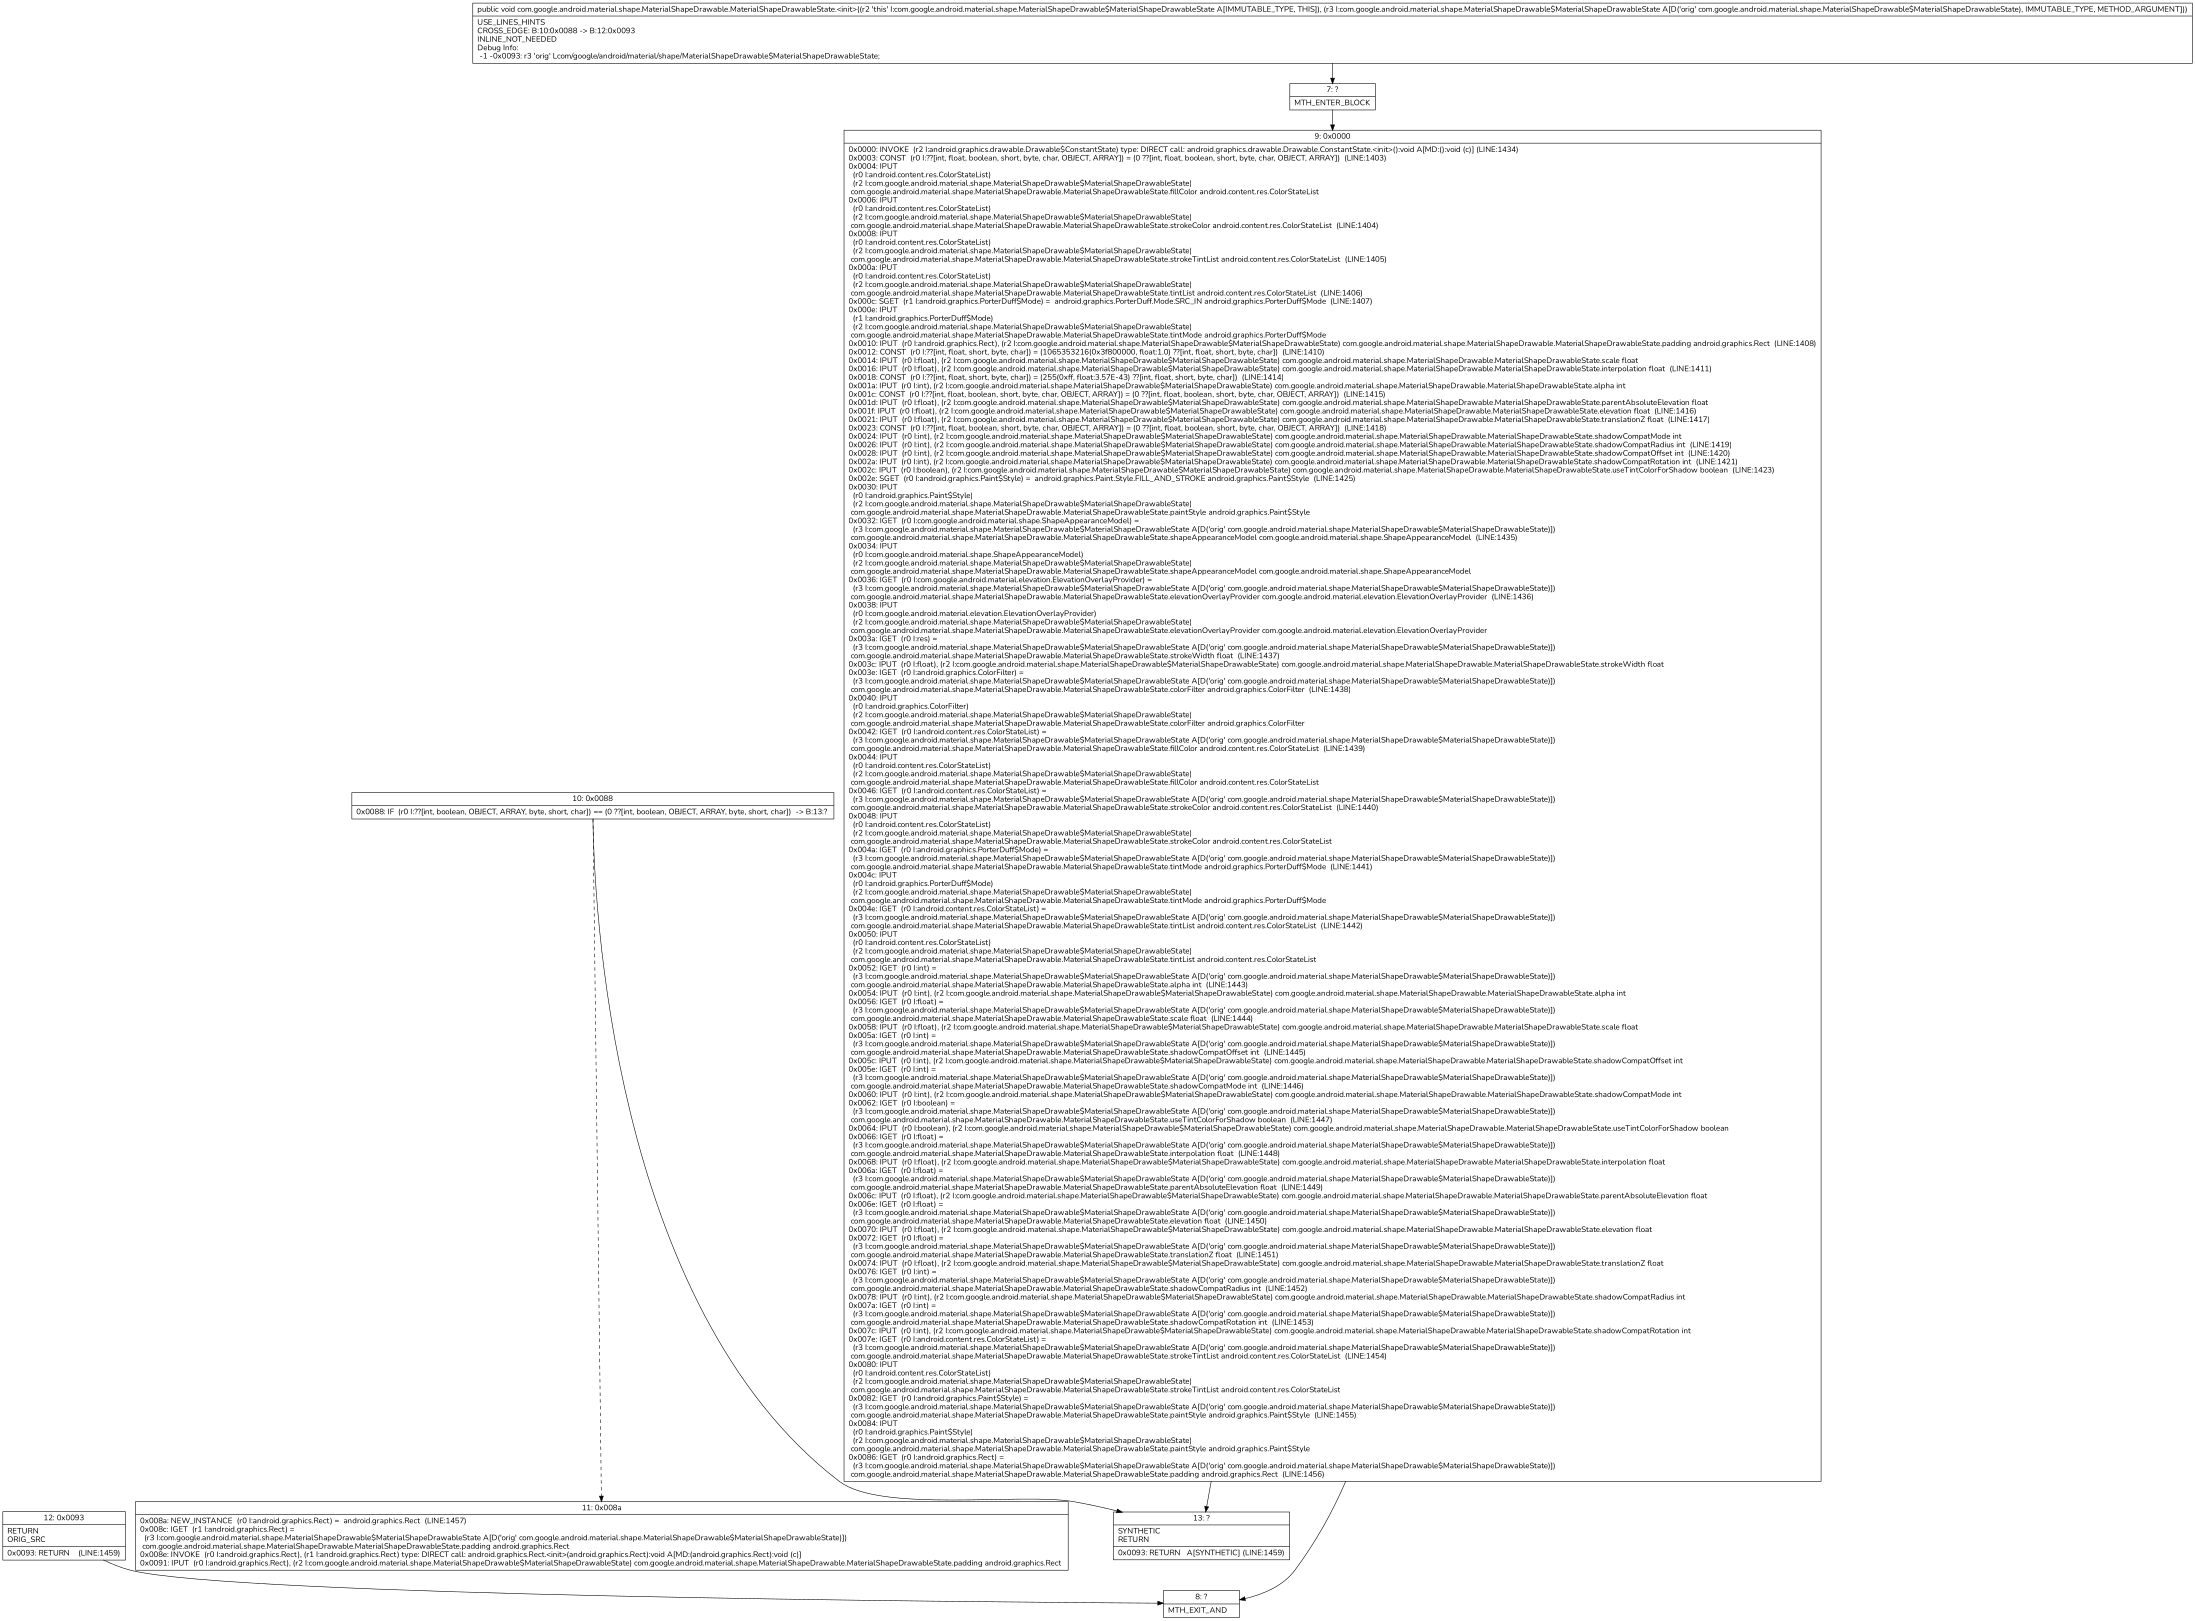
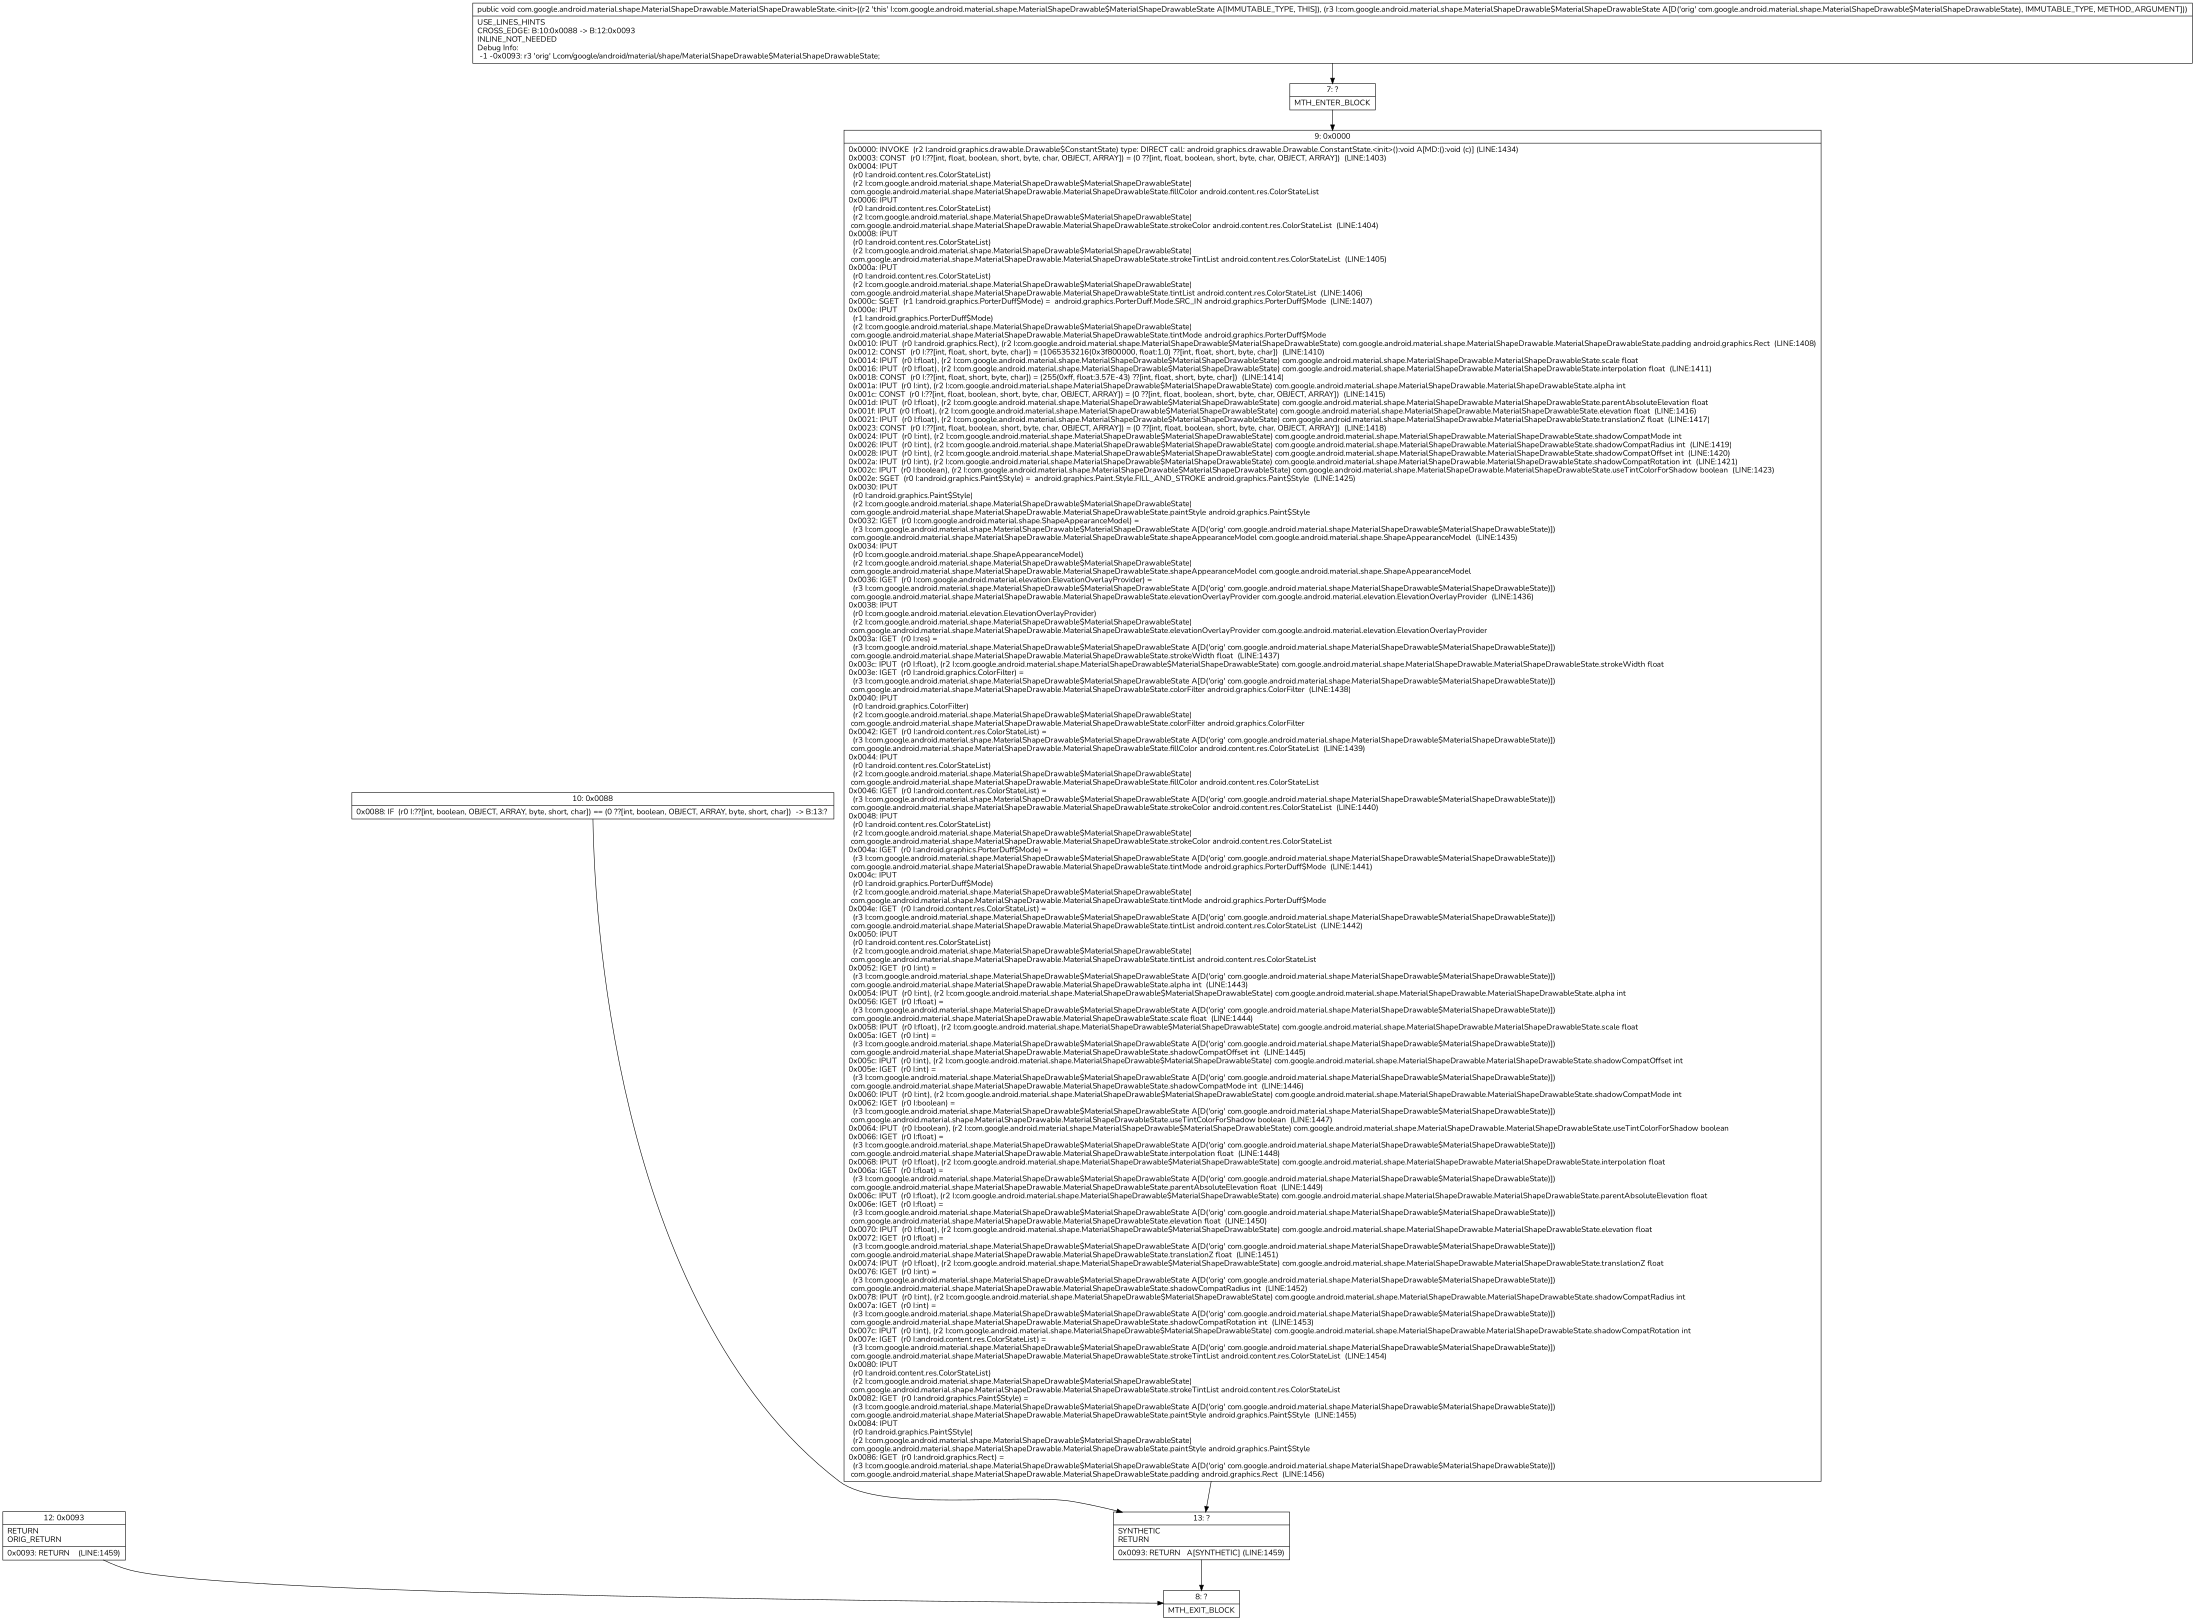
(602, 1536) -> none
(27, 1540) -> (35, 1540)
(1308, 1552) -> (1202, 1572)
(1198, 1610) -> (1202, 1610)
